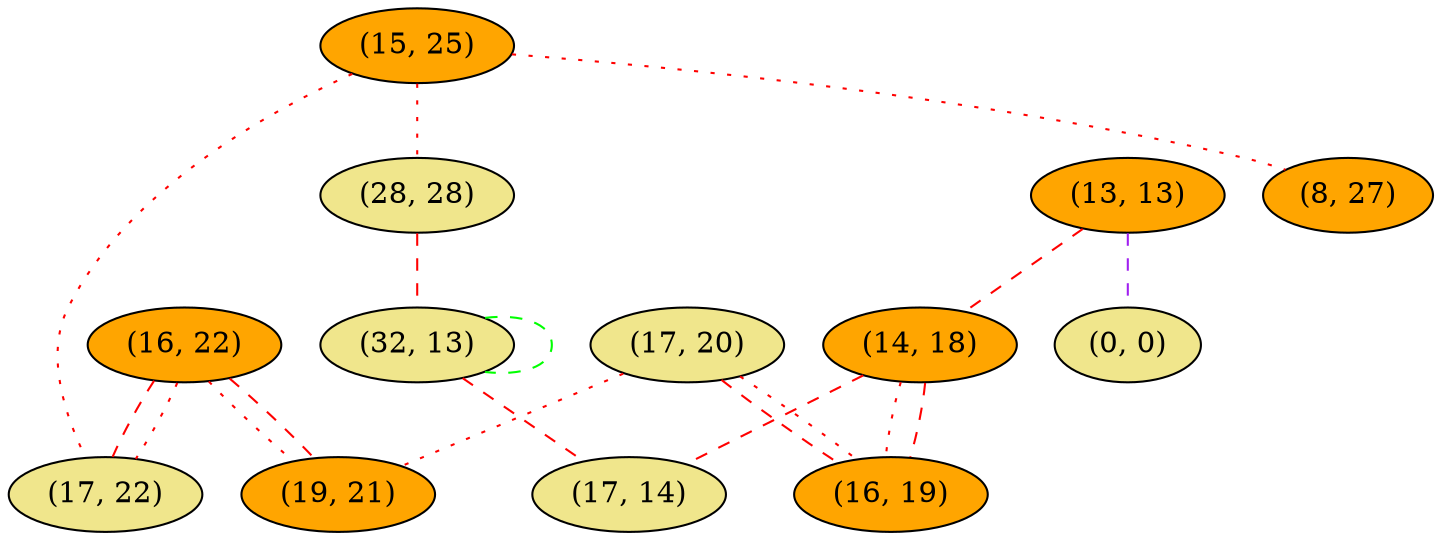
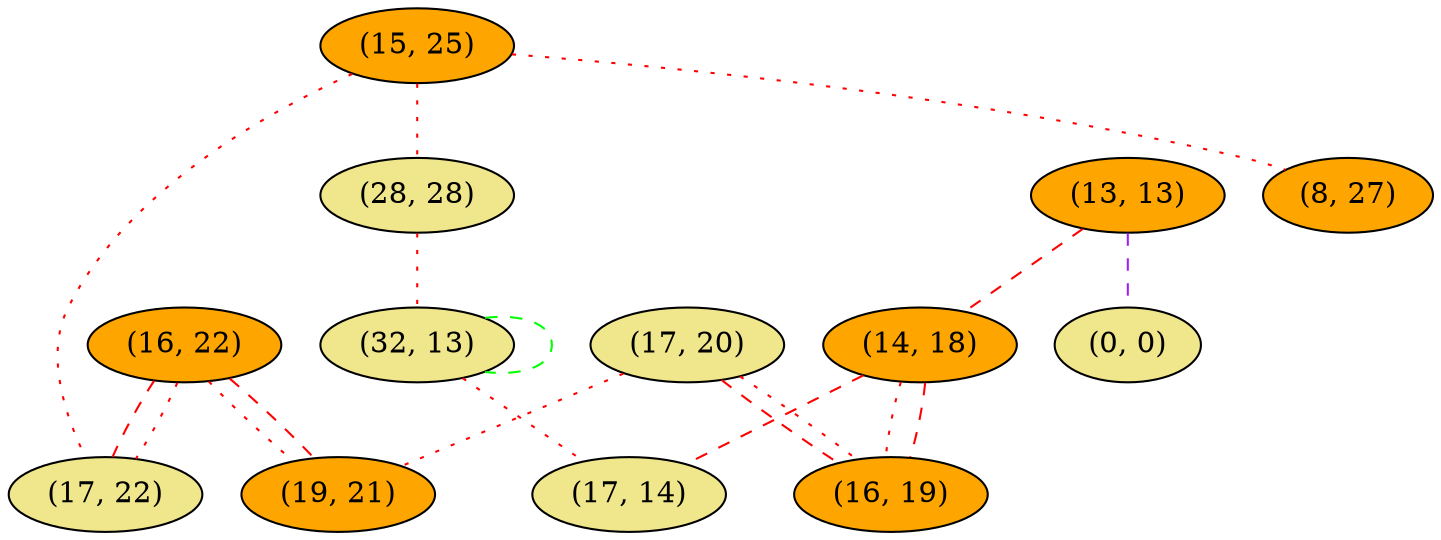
(417, 270) -> (417, 270)
(532, 426) -> (532, 426)
